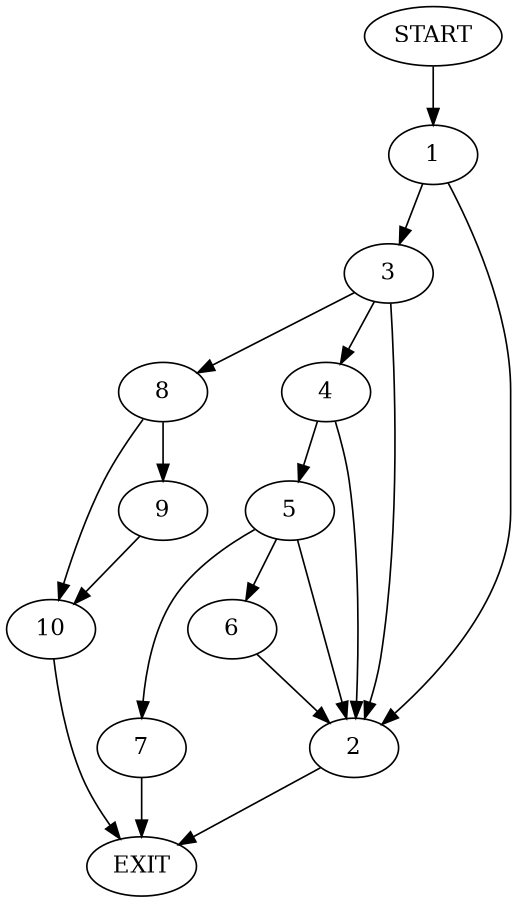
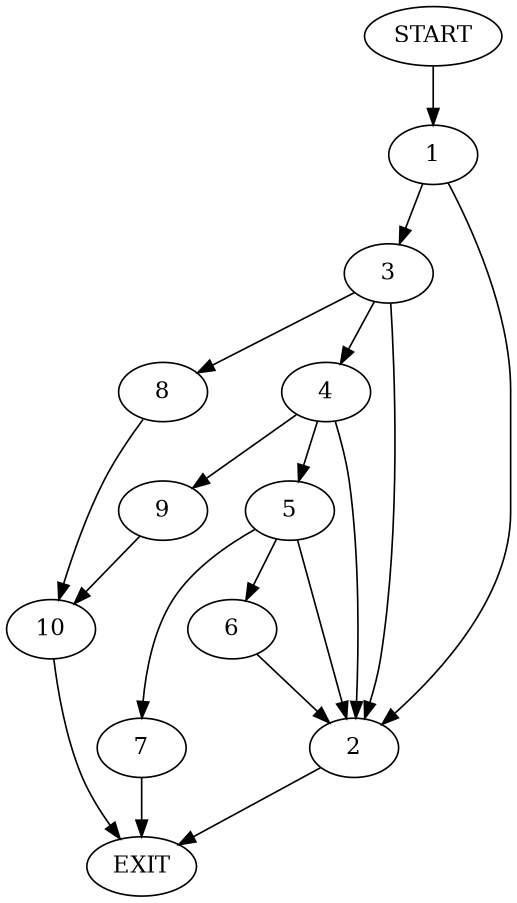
(163, 443) -> (252, 446)
